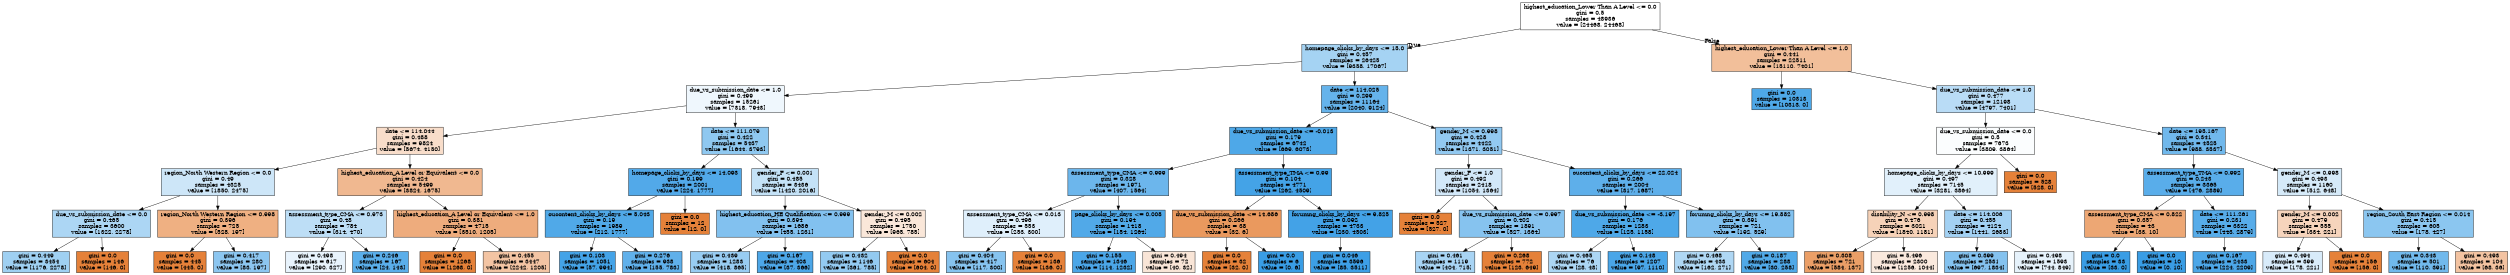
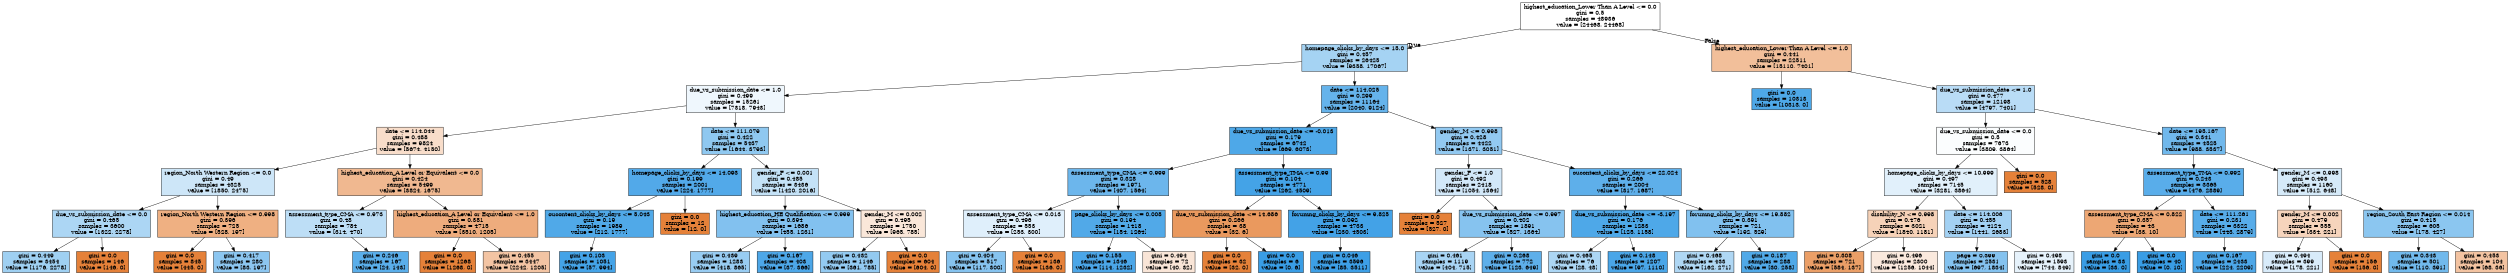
(180, 262) -> (180, 262)
(316, 262) -> none
(652, 262) -> none
(976, 262) -> (976, 262)
(1512, 262) -> (1512, 262)
(1904, 262) -> (1904, 262)
(1976, 262) -> (1976, 262)
(2161, 262) -> (2161, 262)
(2482, 262) -> (2482, 262)
